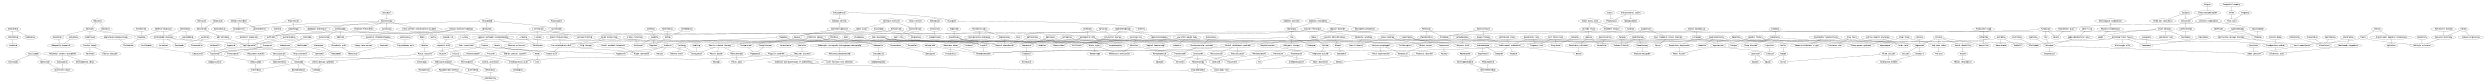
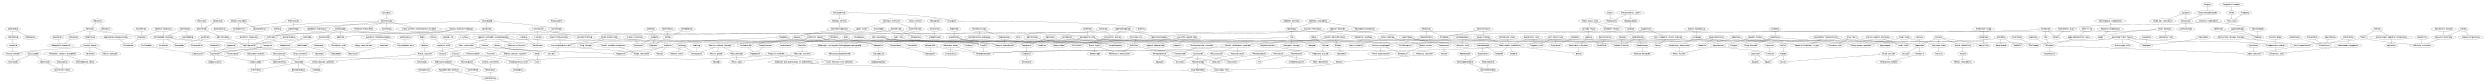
(1211, 37) -> none
(2186, 37) -> none
none -> (13, 54)
(551, 54) -> (551, 54)
